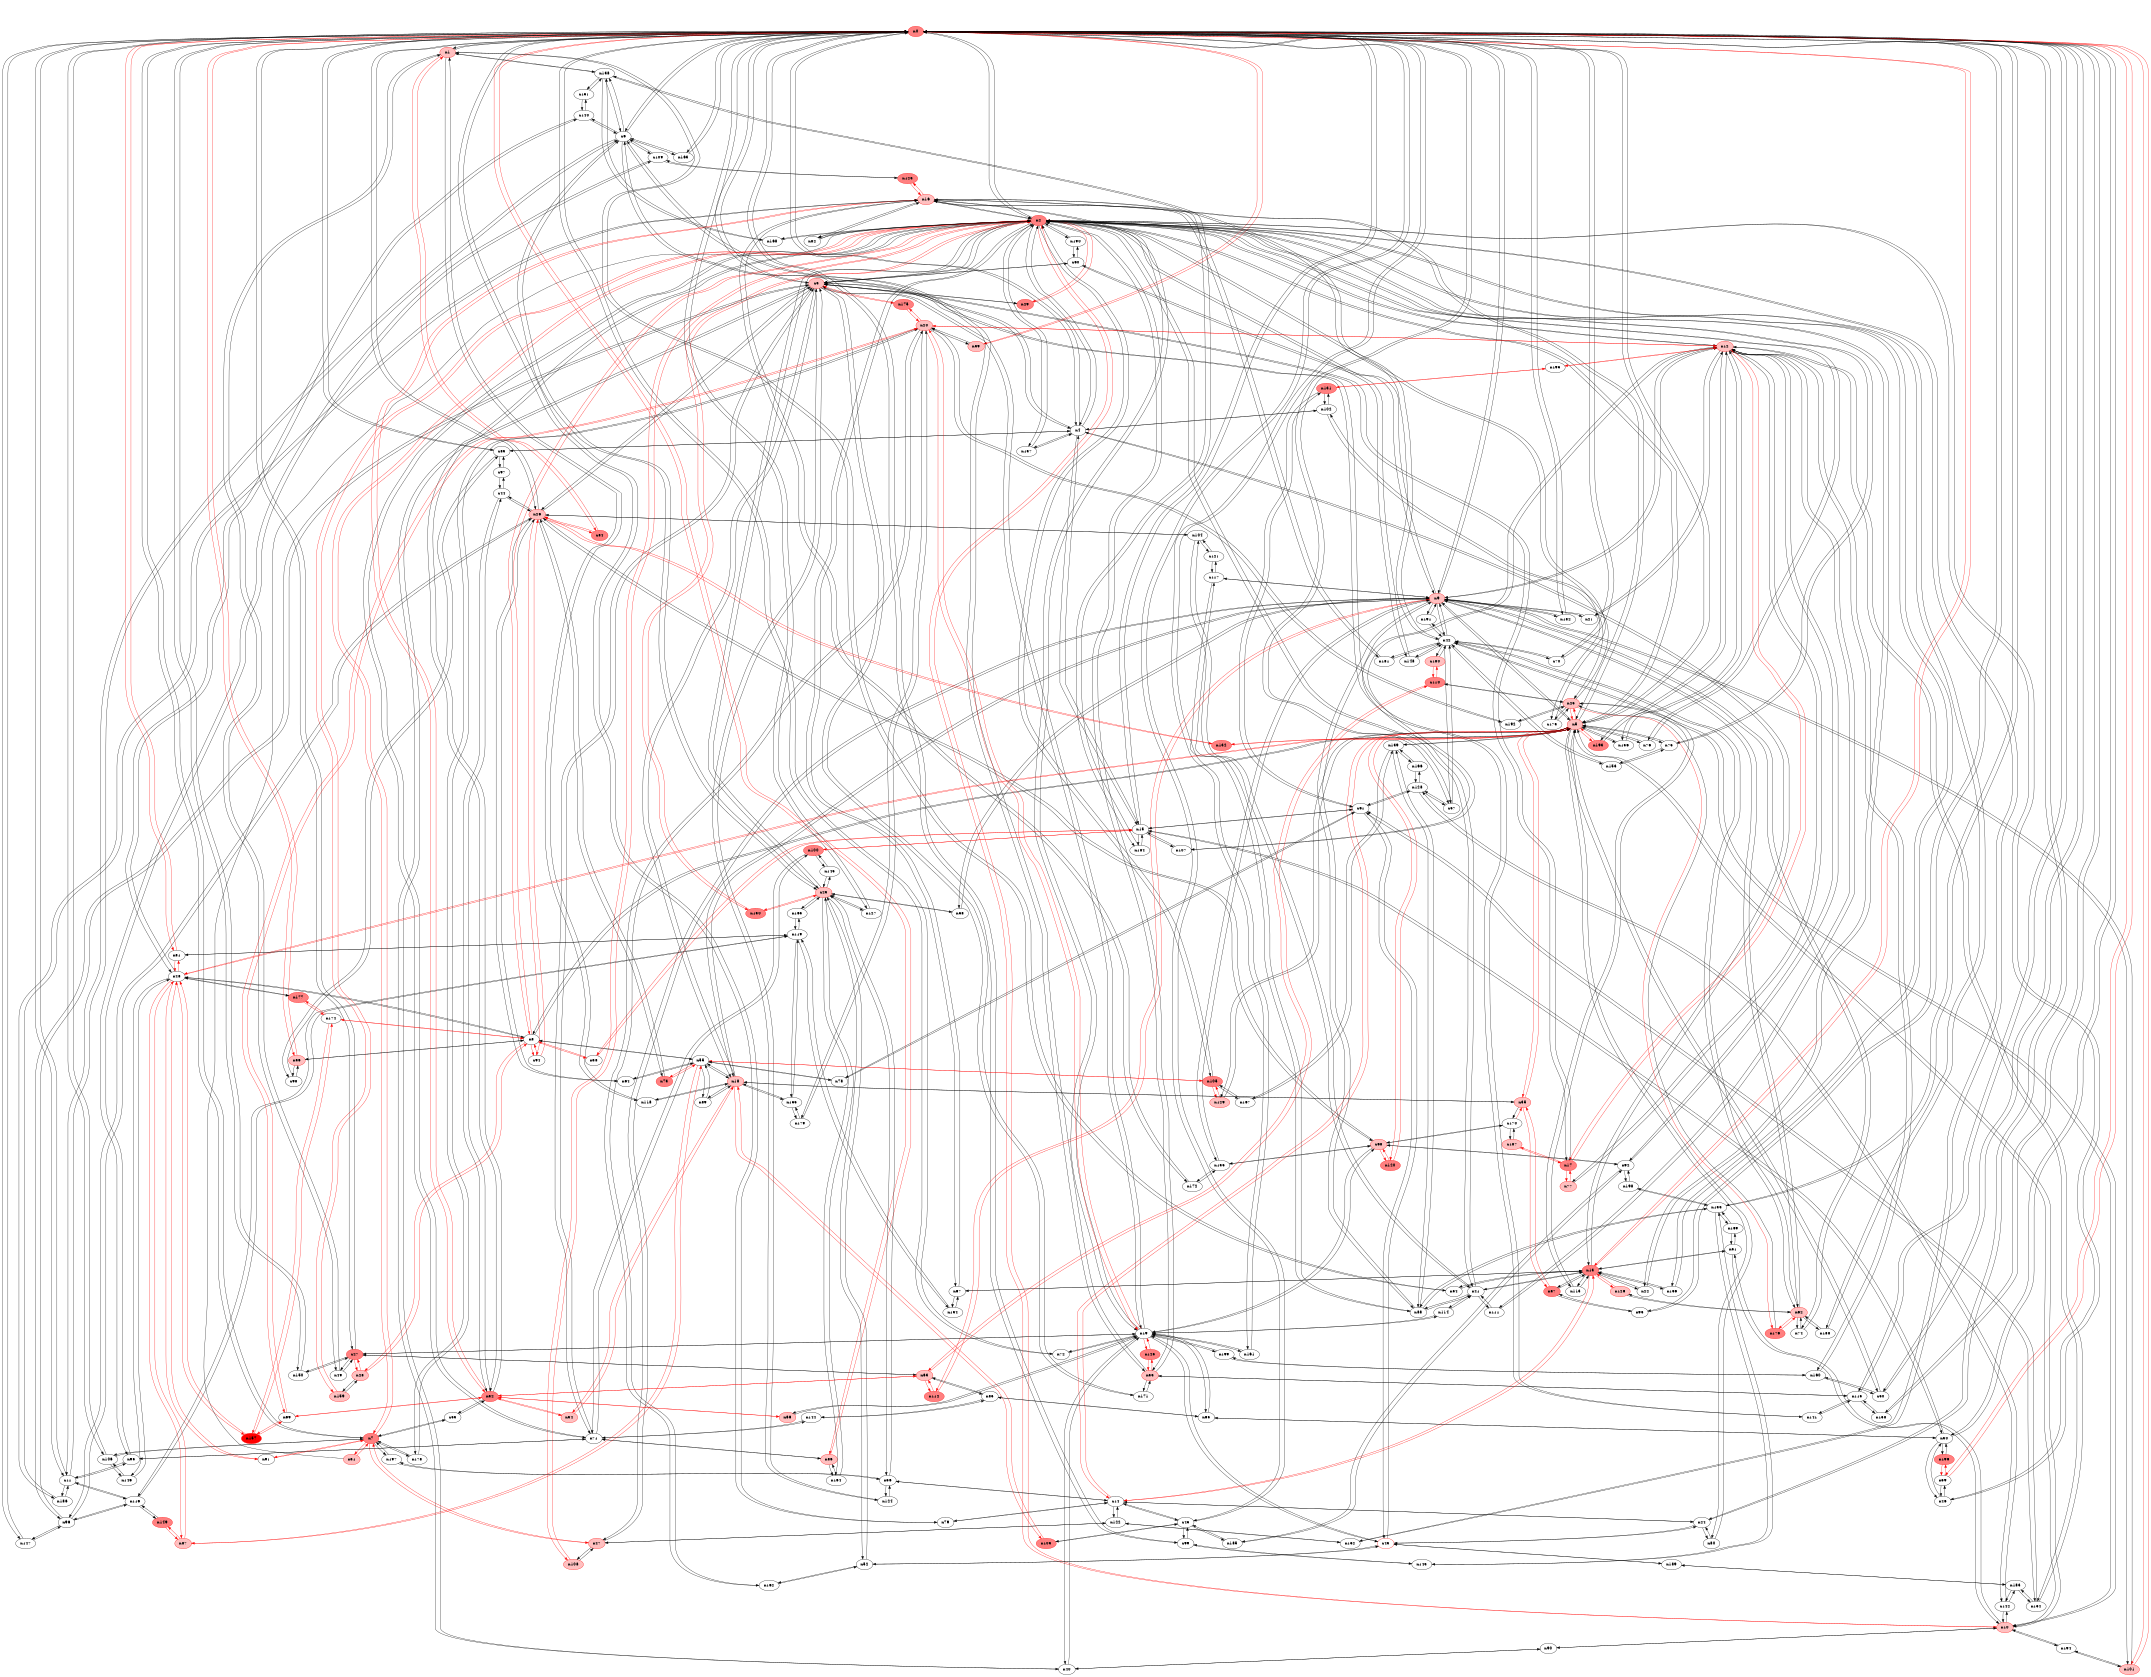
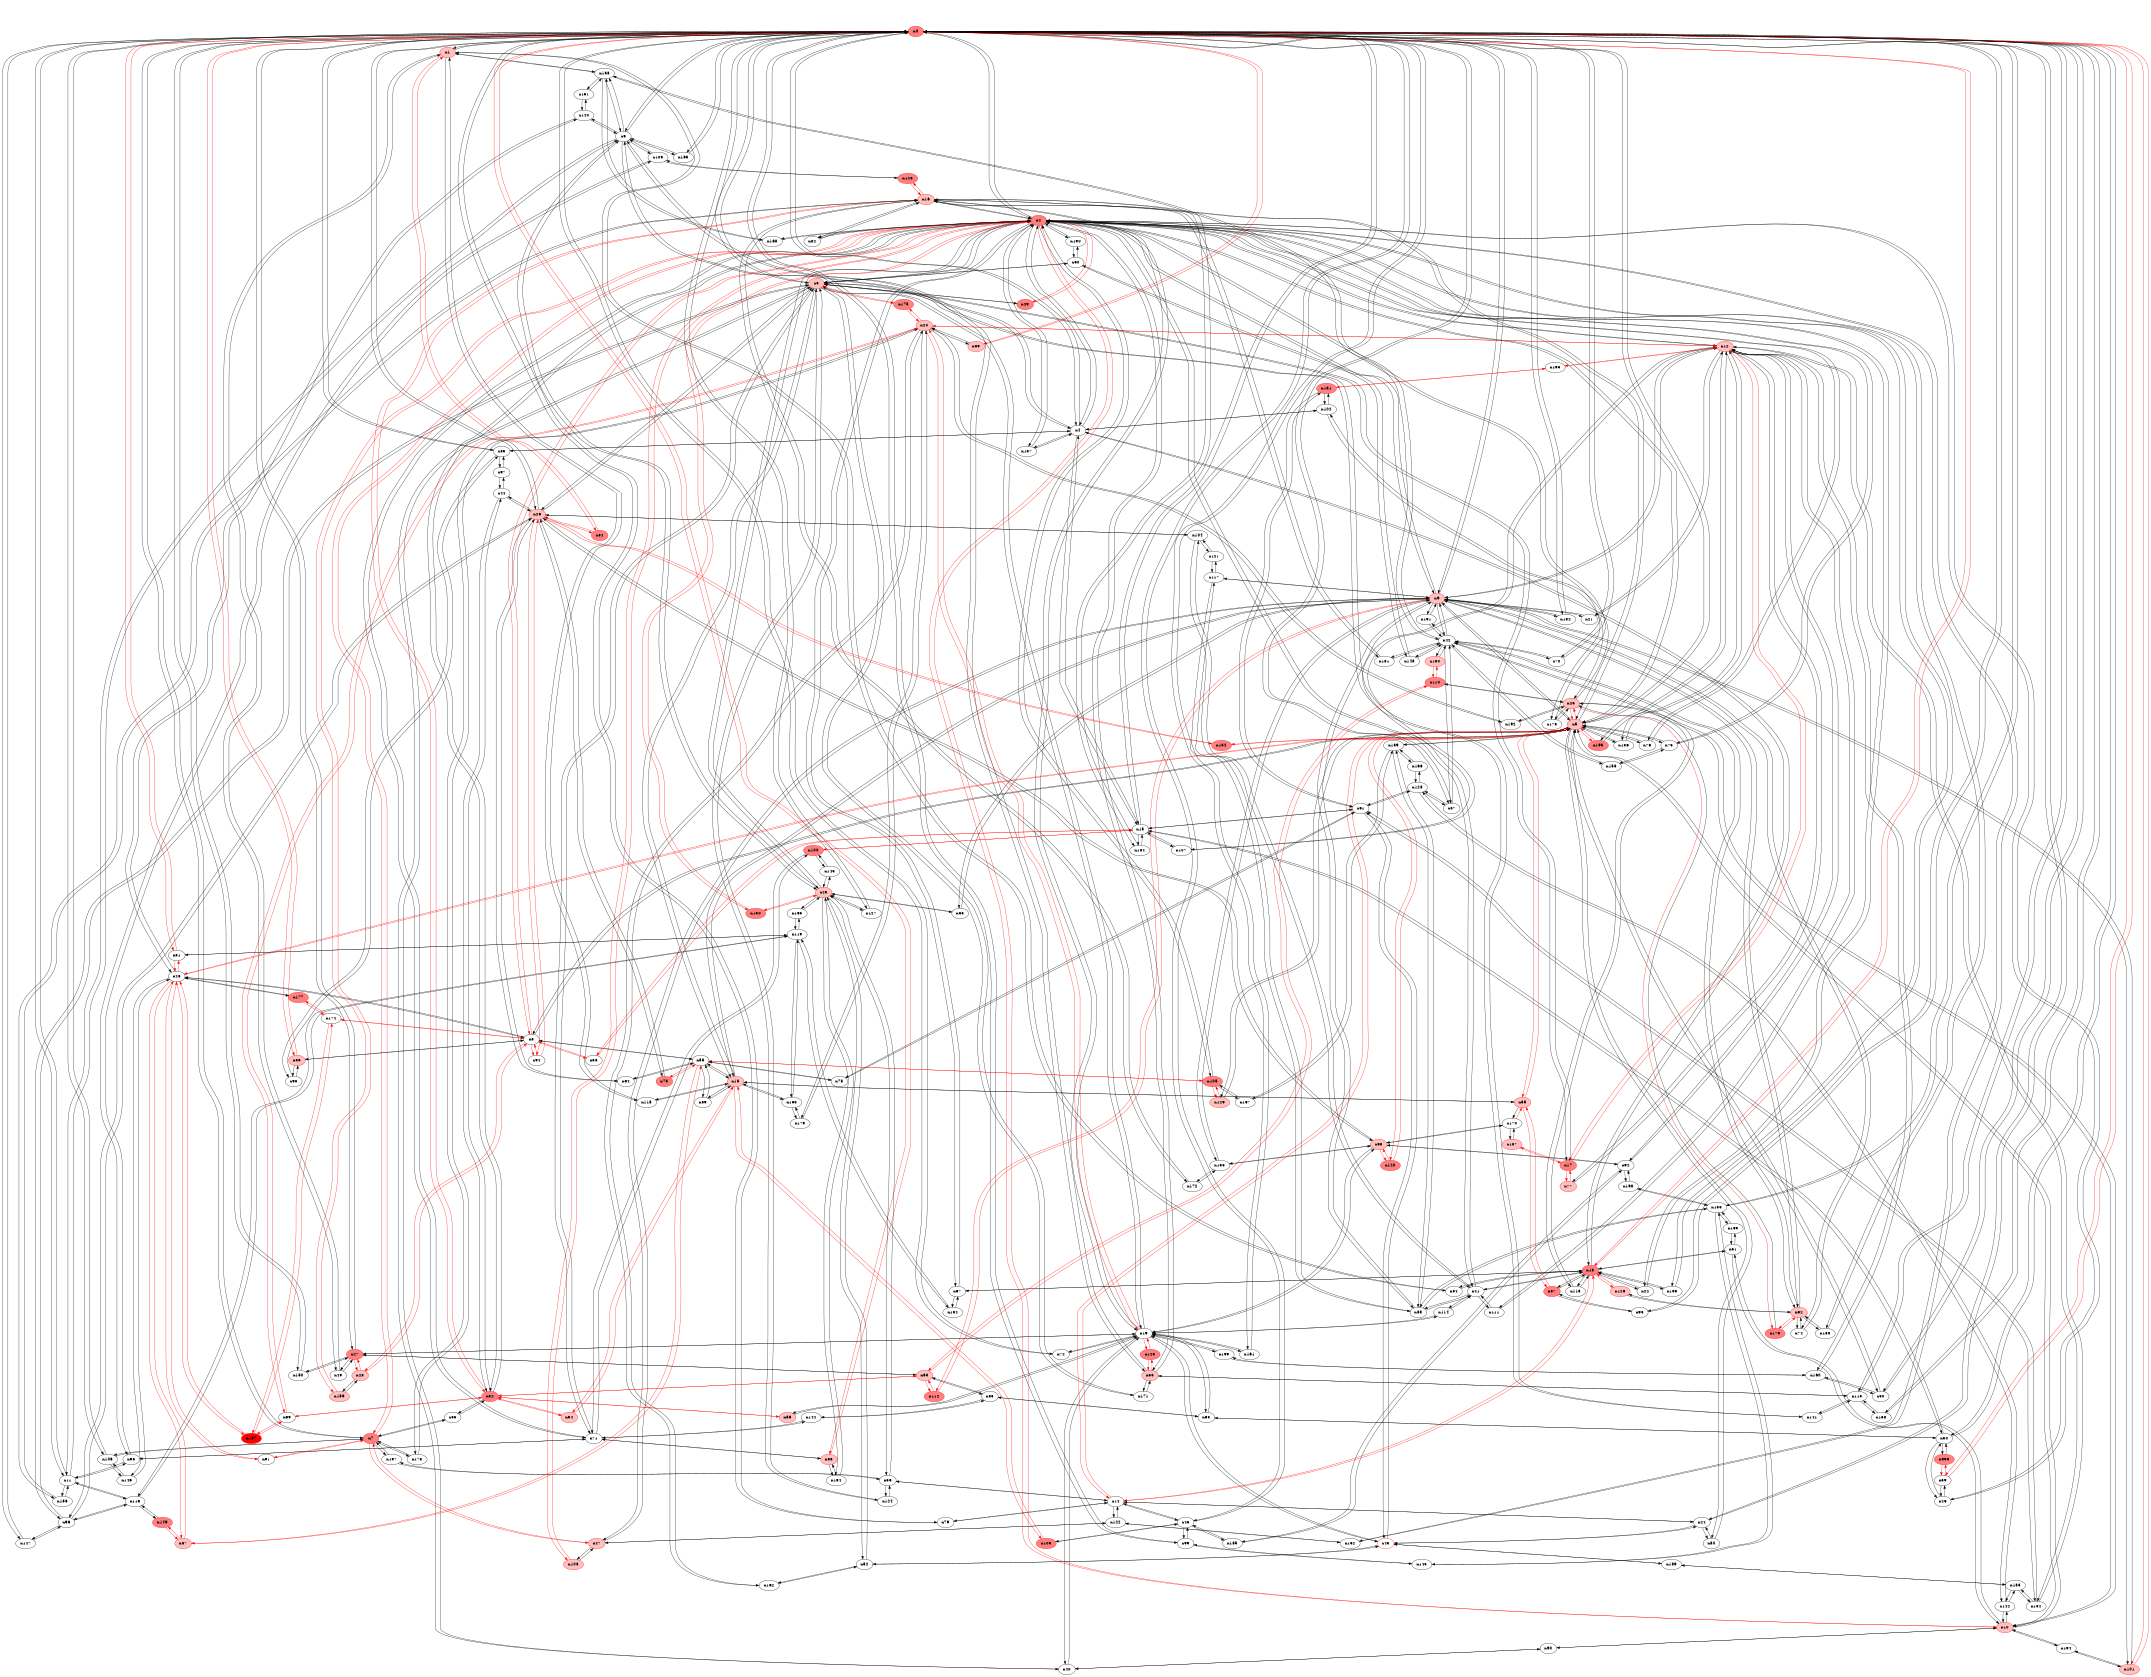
(352, 1459) -> none
(1944, 1459) -> (1944, 1459)
